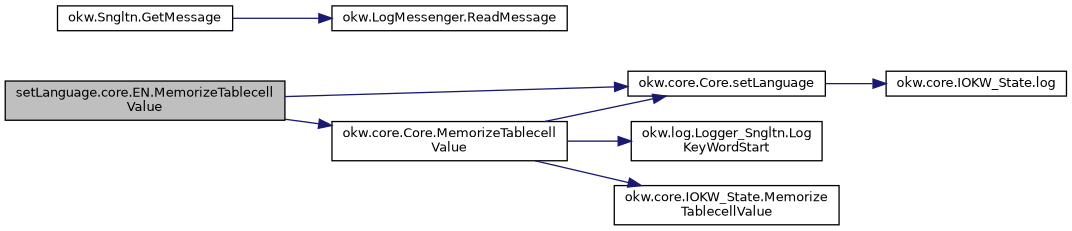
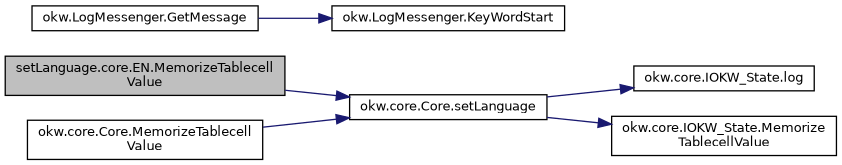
(145, 18) -> (145, 18)
(450, 18) -> (448, 18)
(302, 121) -> none
(727, 141) -> none
(582, 172) -> (573, 120)
